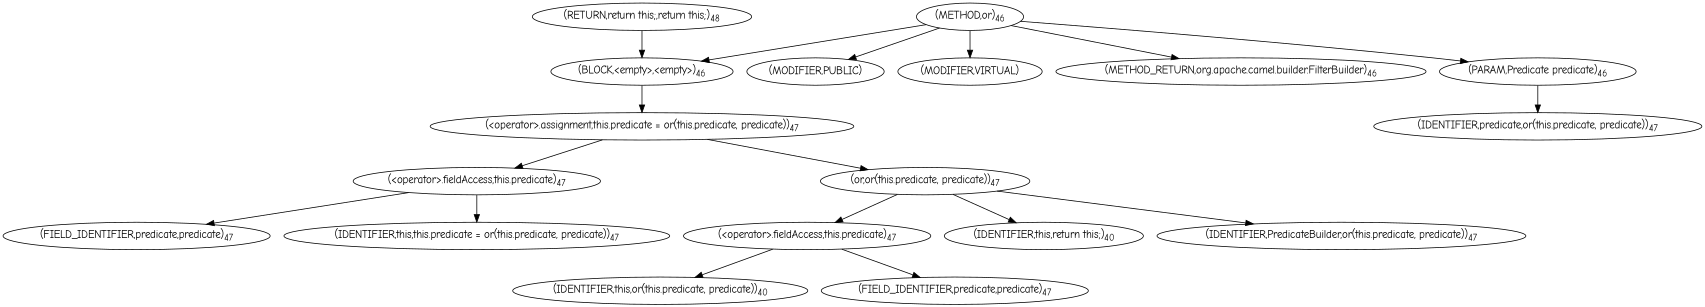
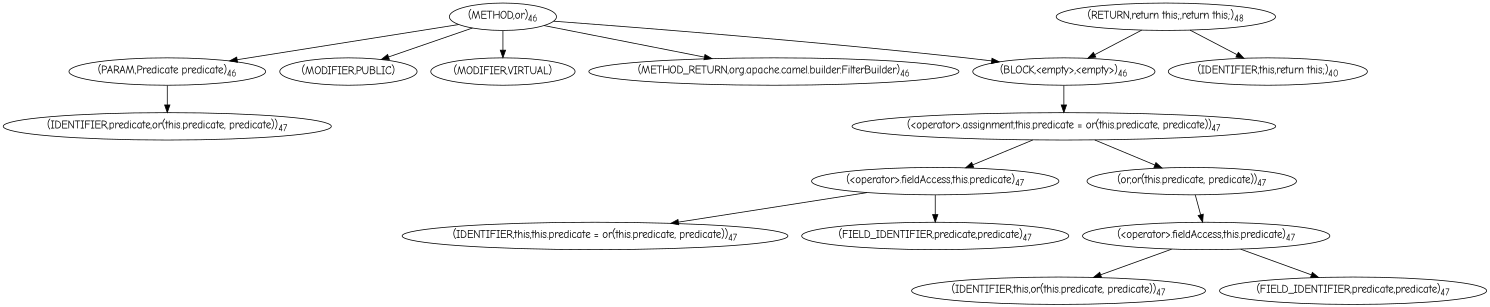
(981, 207) -> (1213, 42)
(1341, 236) -> none
(763, 290) -> (1161, 290)
